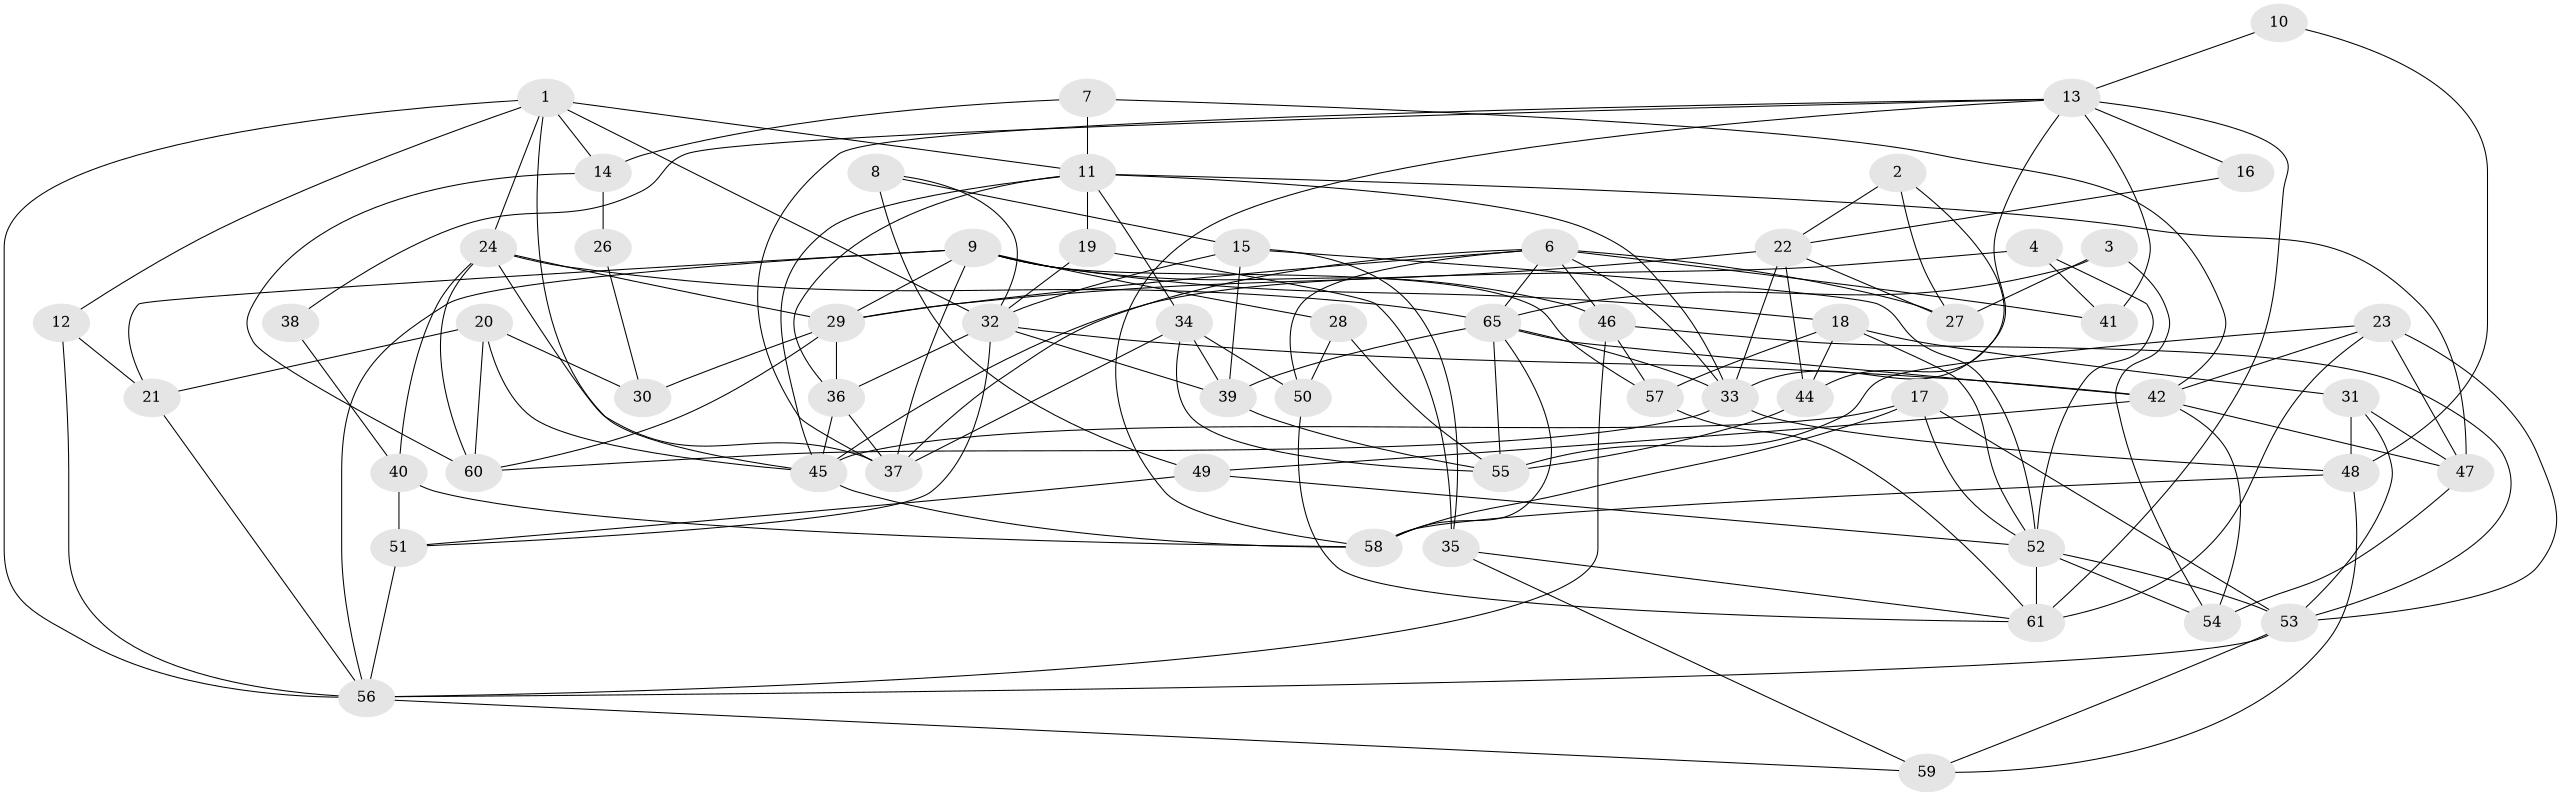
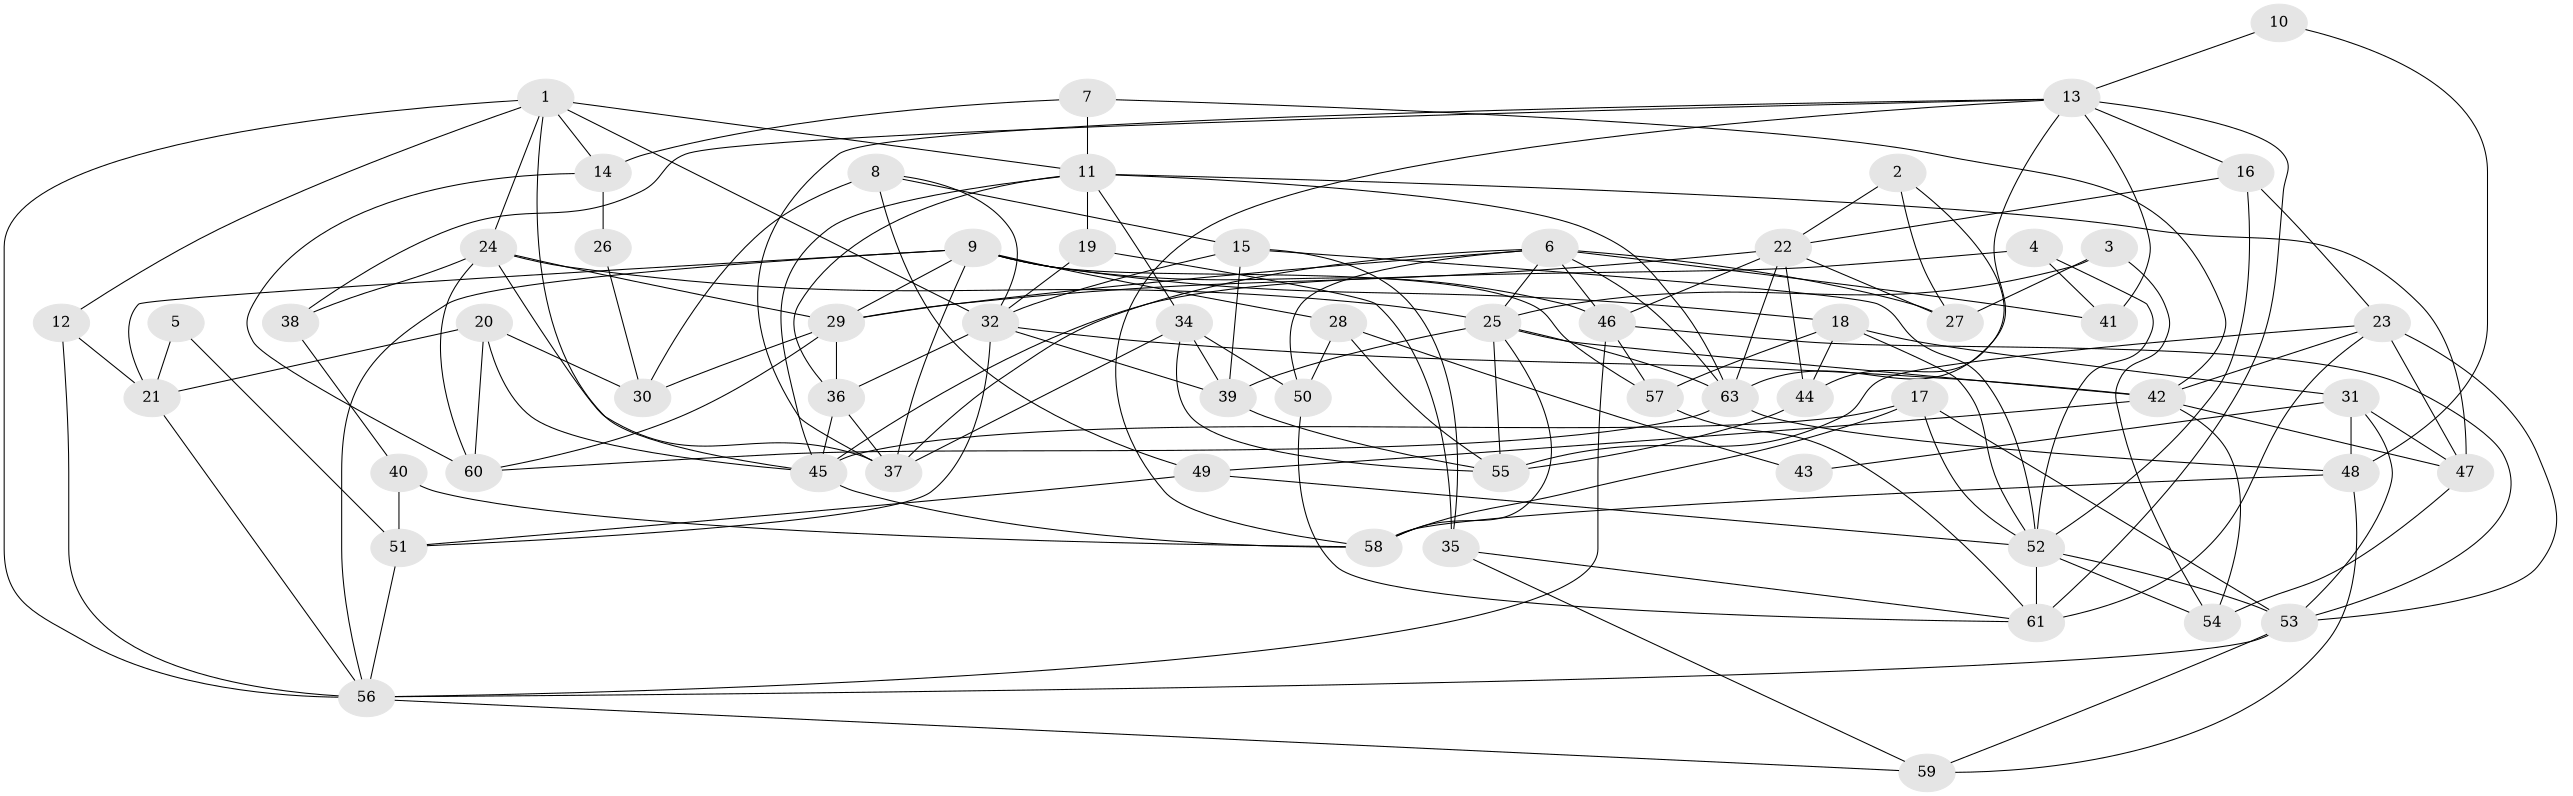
none -> (2321, 253)
none -> (737, 256)
none -> (1715, 277)
none -> (176, 323)
(1493, 323) -> (1493, 323)
(419, 351) -> (366, 293)
none -> (2212, 395)
(1730, 398) -> (1730, 398)
none -> (1804, 473)
